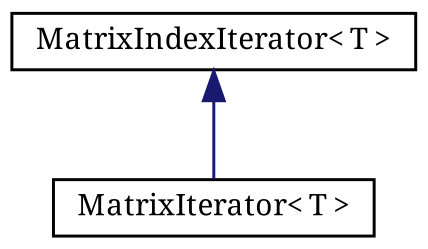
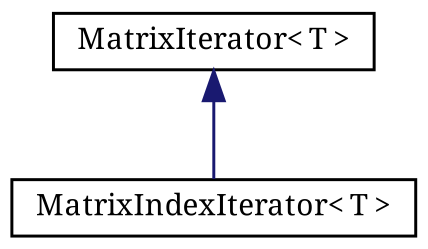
(214, 140) -> (214, 140)
